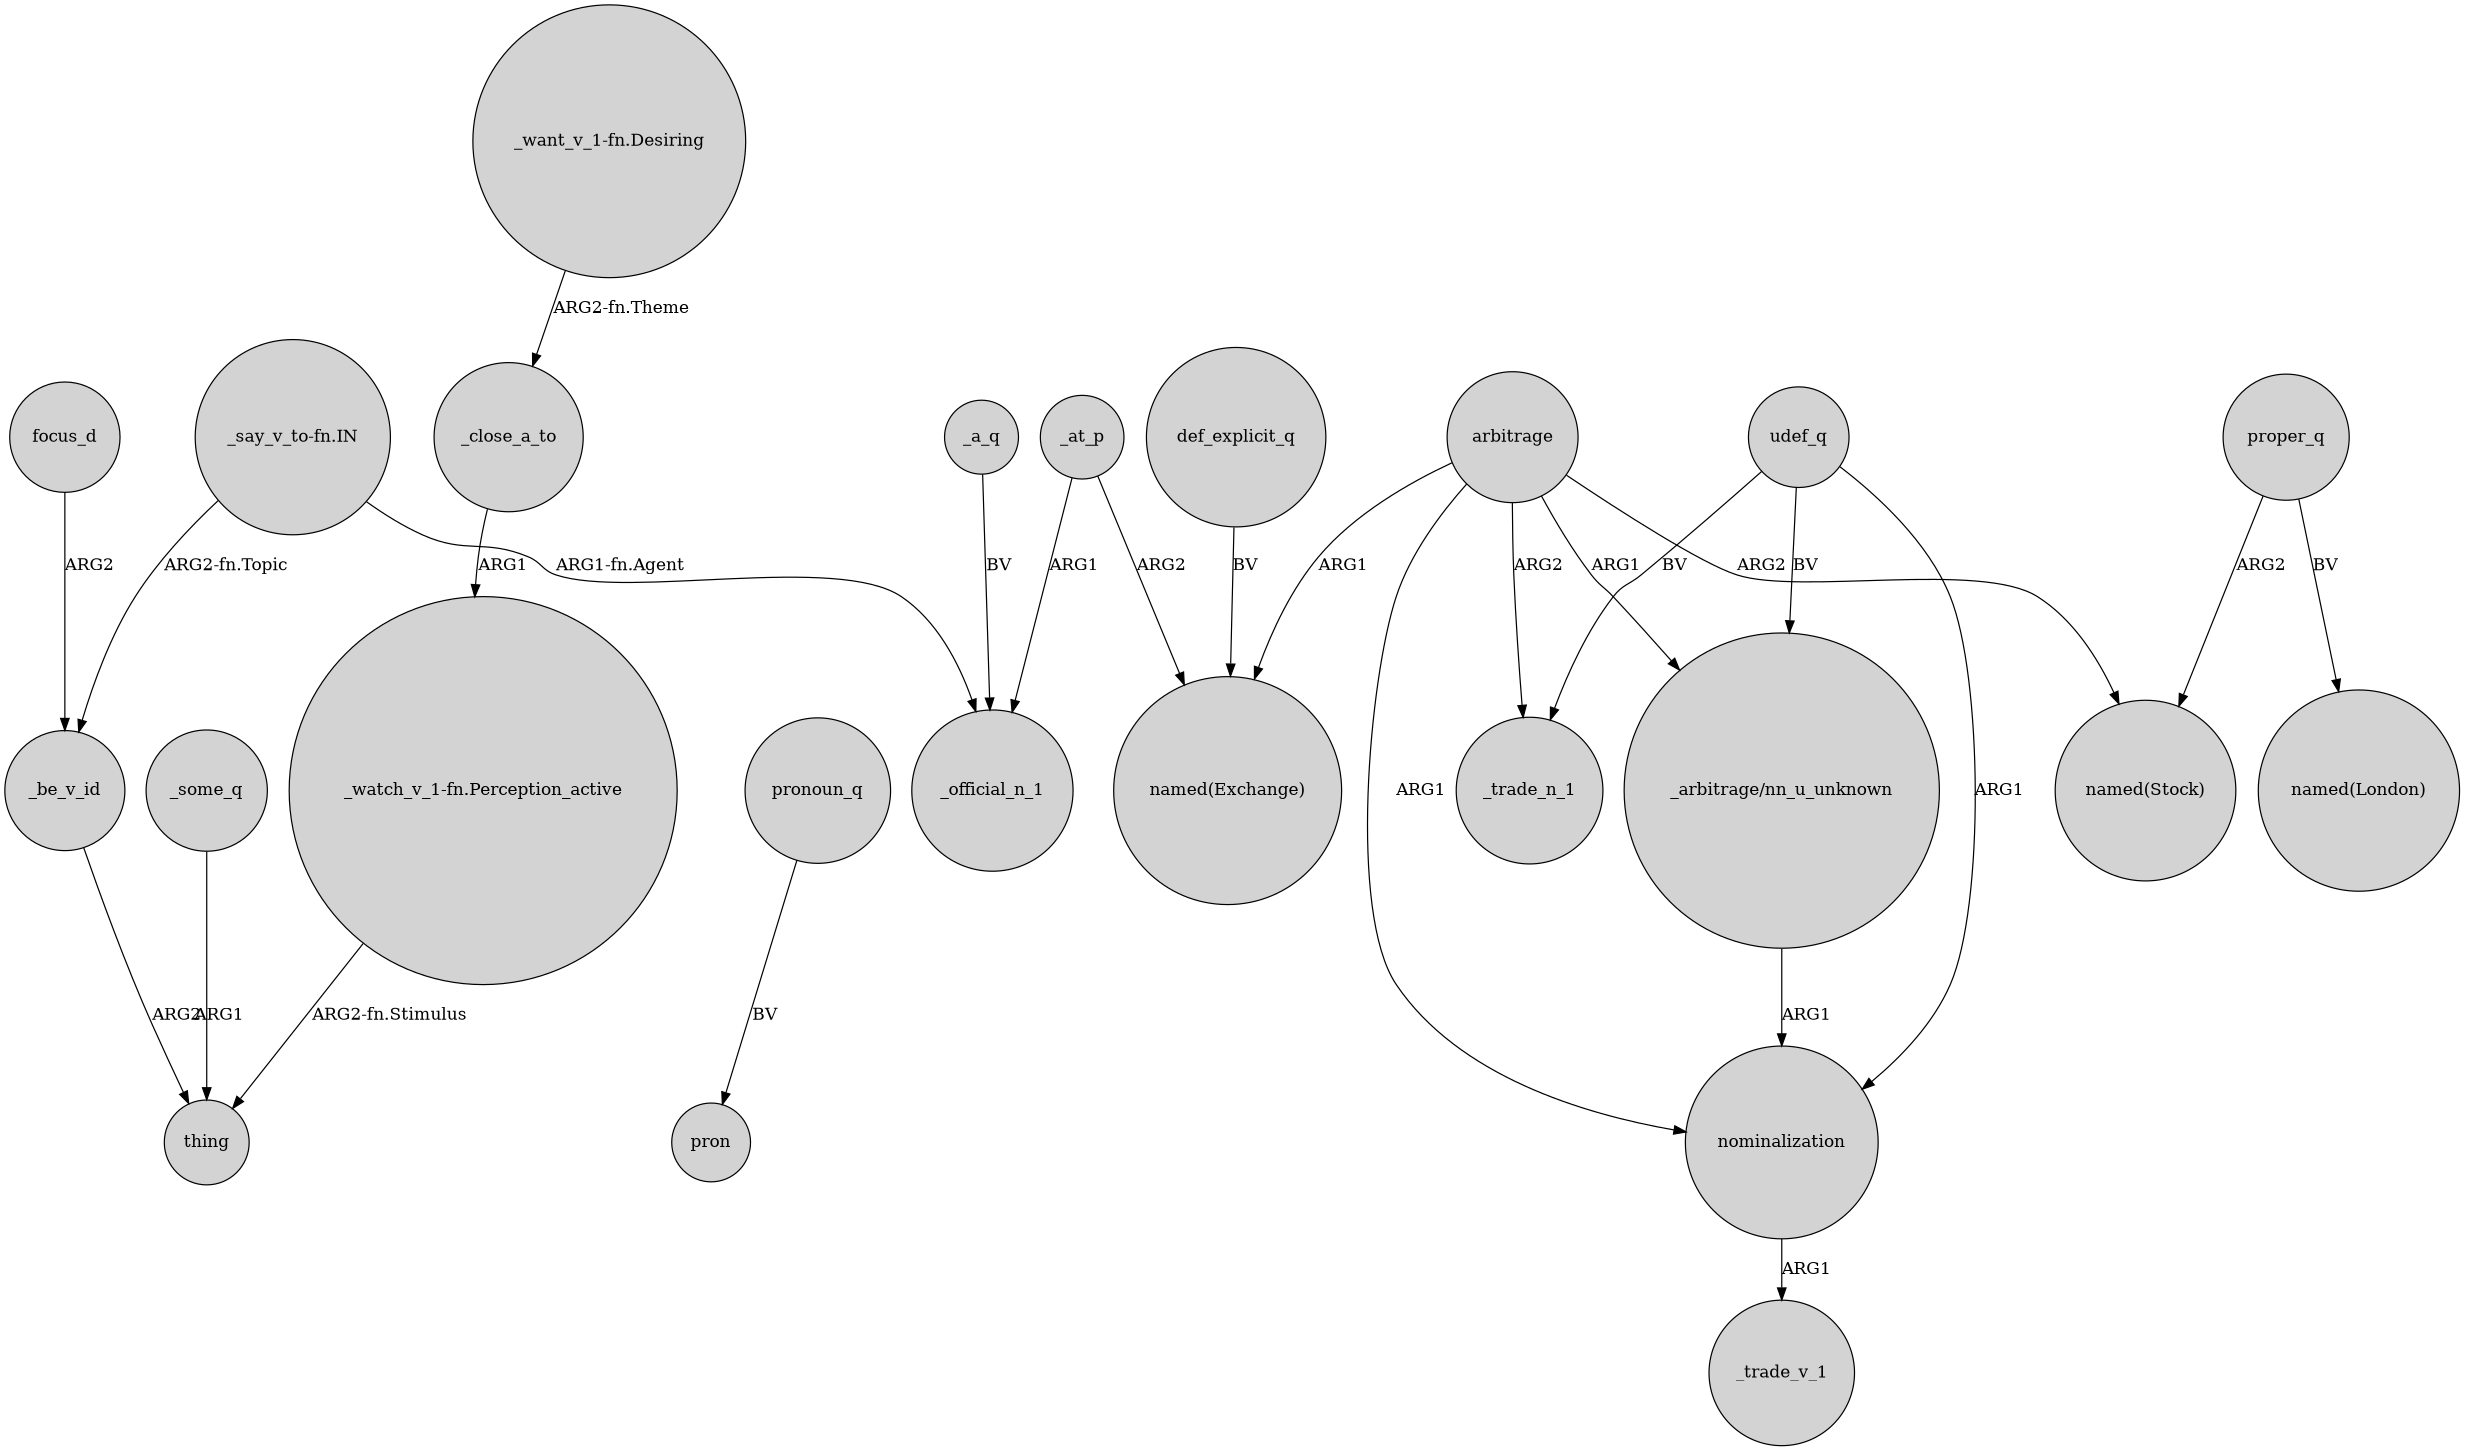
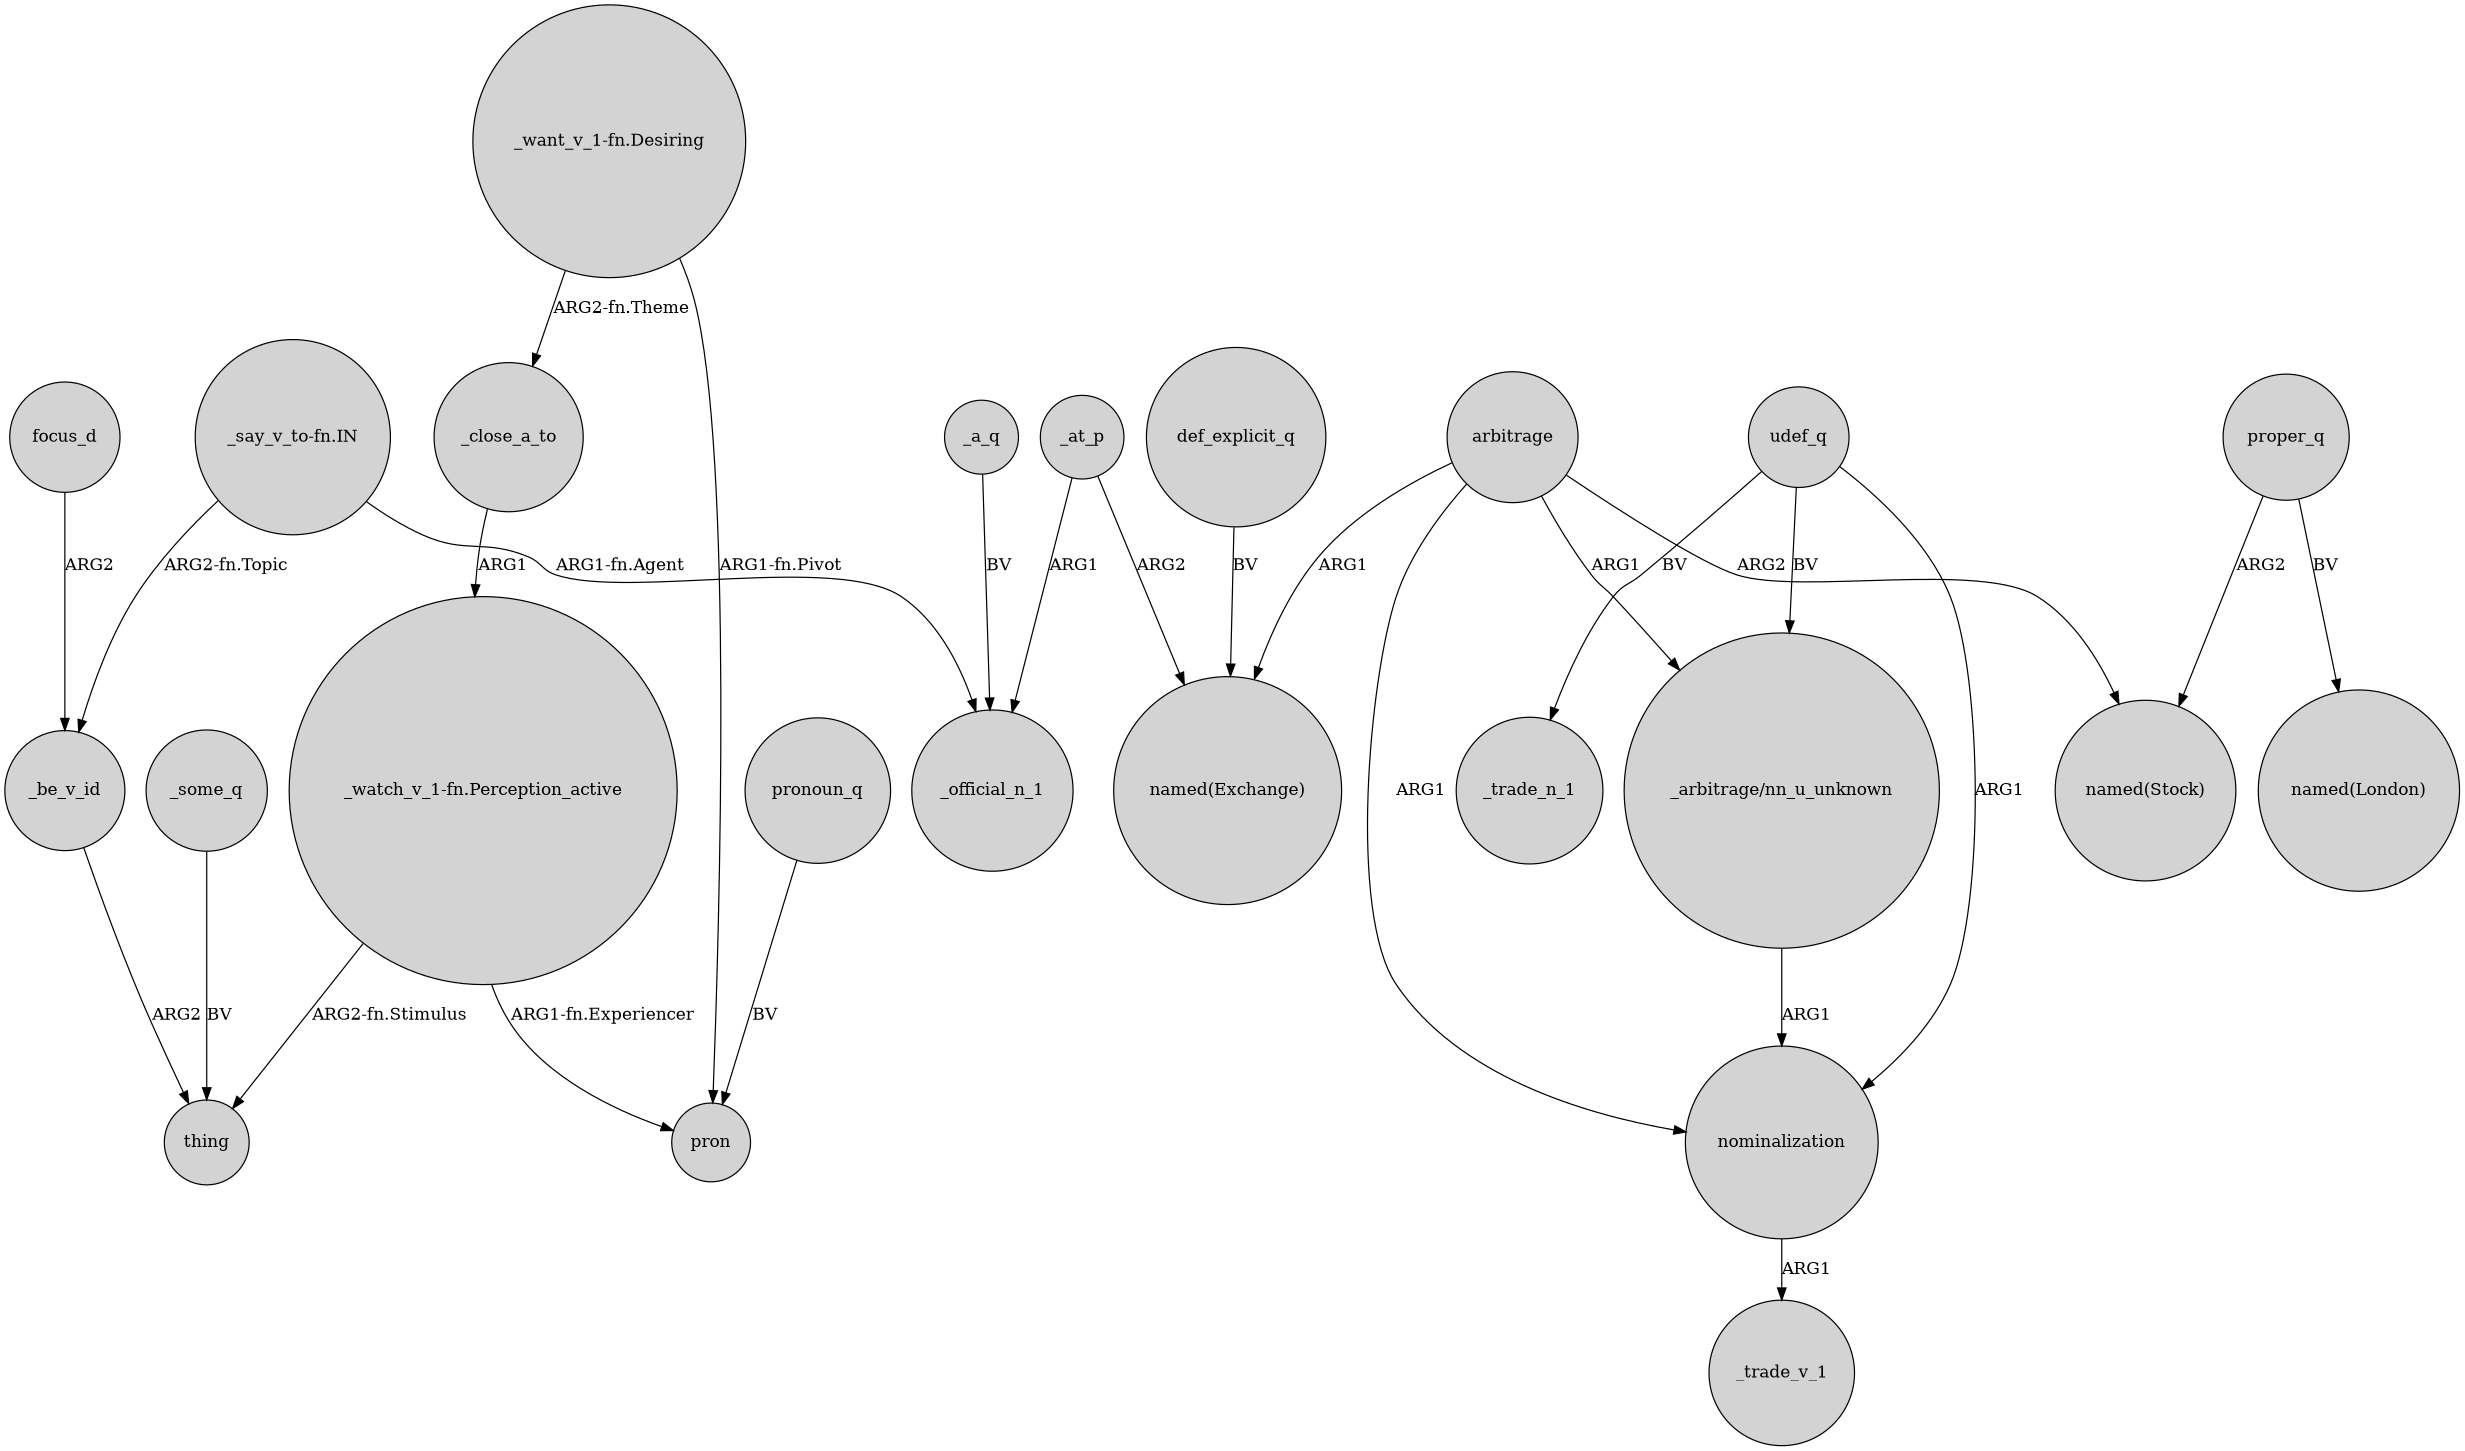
(1515, 604) -> none
none -> (721, 672)
(219, 1015) -> (219, 1015)
none -> (560, 1074)
